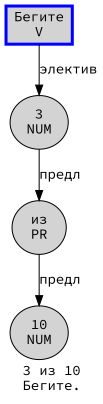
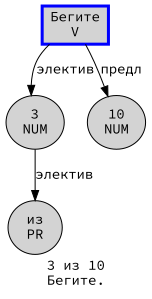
(60, 175) -> (64, 175)
(39, 275) -> (96, 65)
